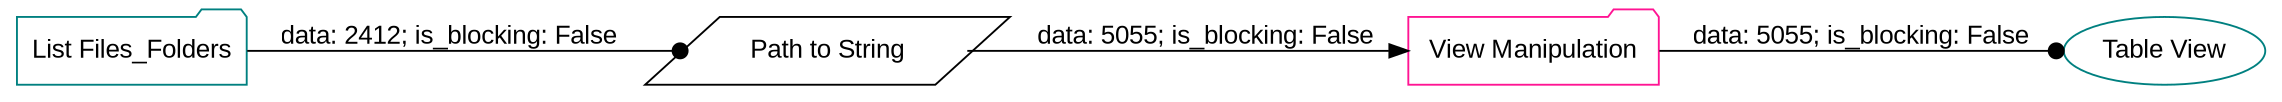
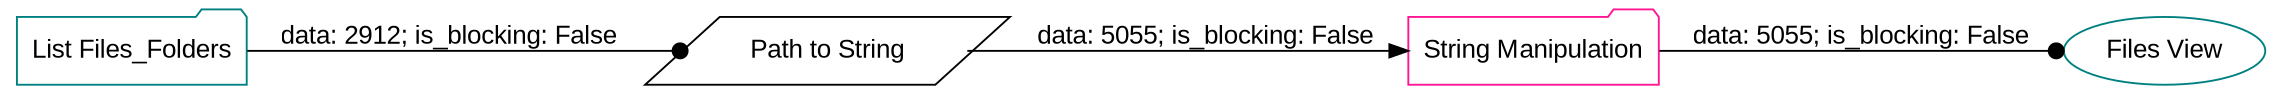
(449, 37) -> (449, 37)
(1534, 51) -> (1534, 51)
(2165, 51) -> (2165, 51)
